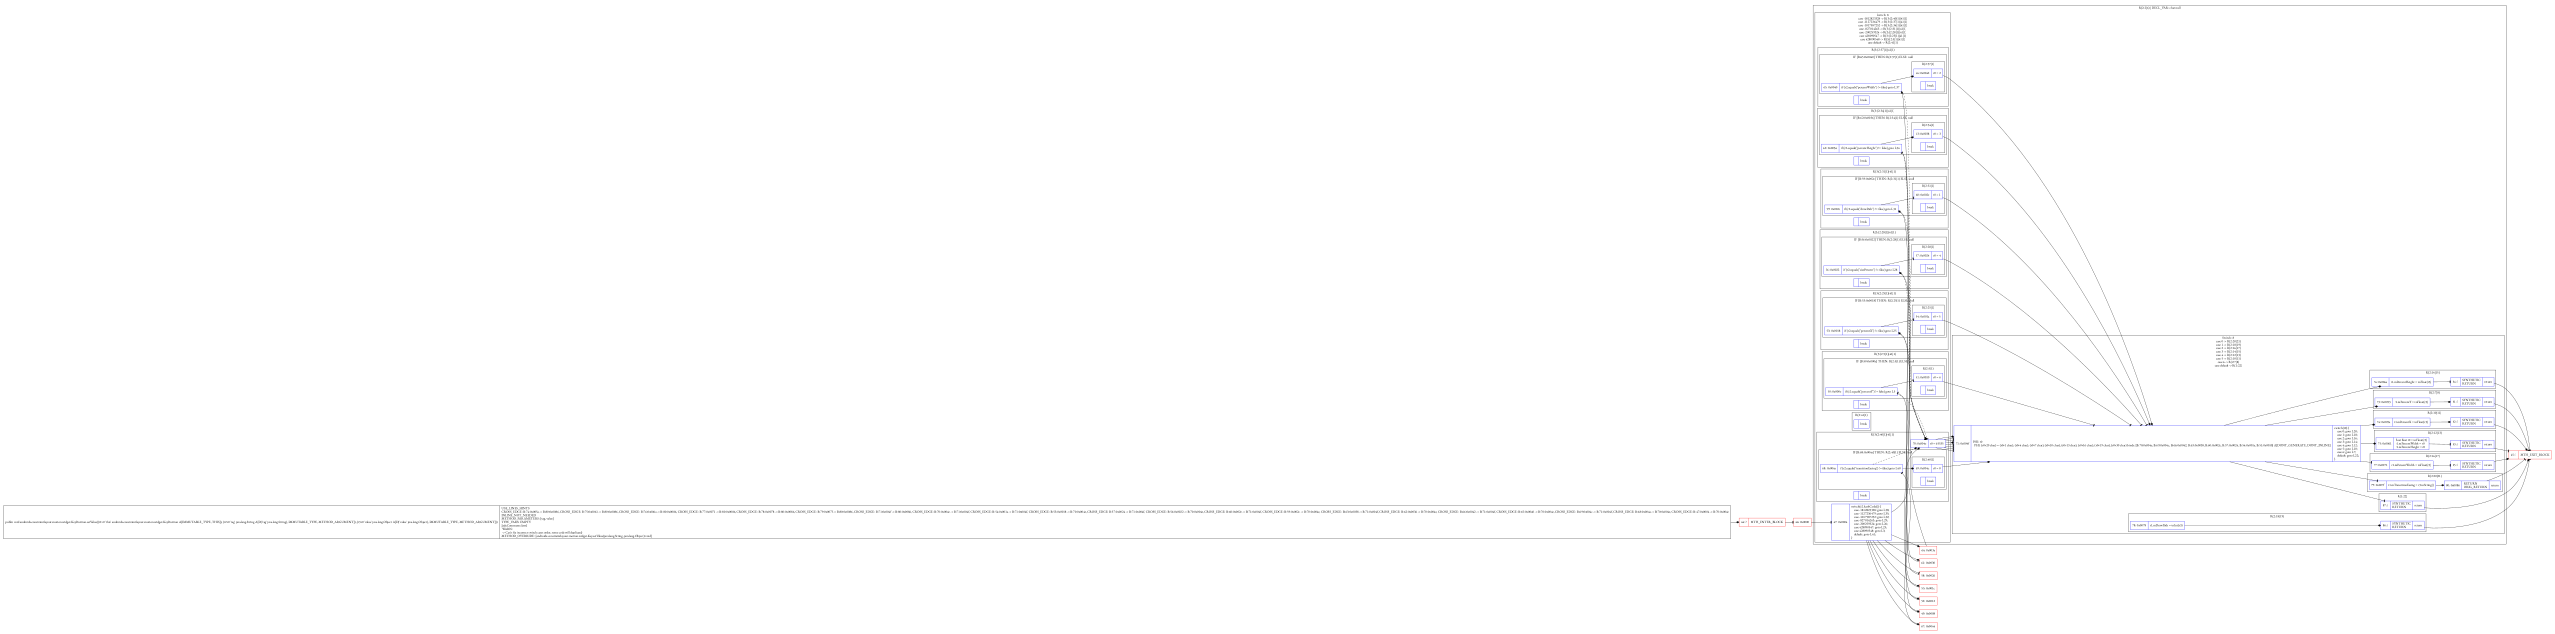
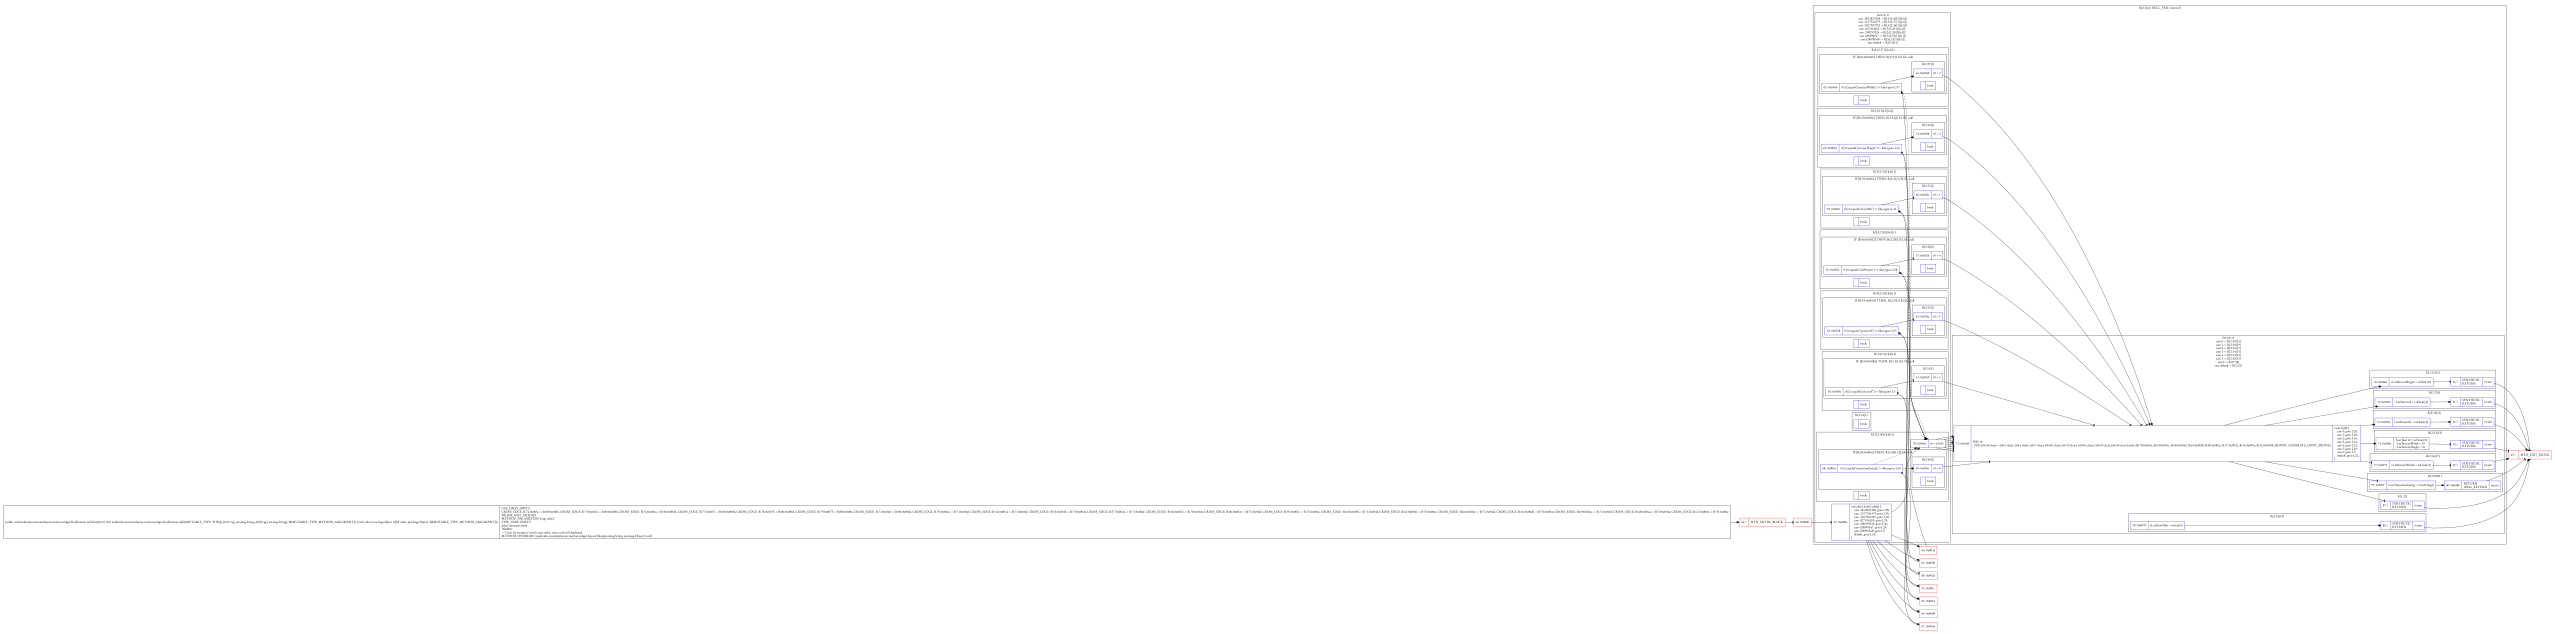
(1965, 465) -> (1966, 464)
